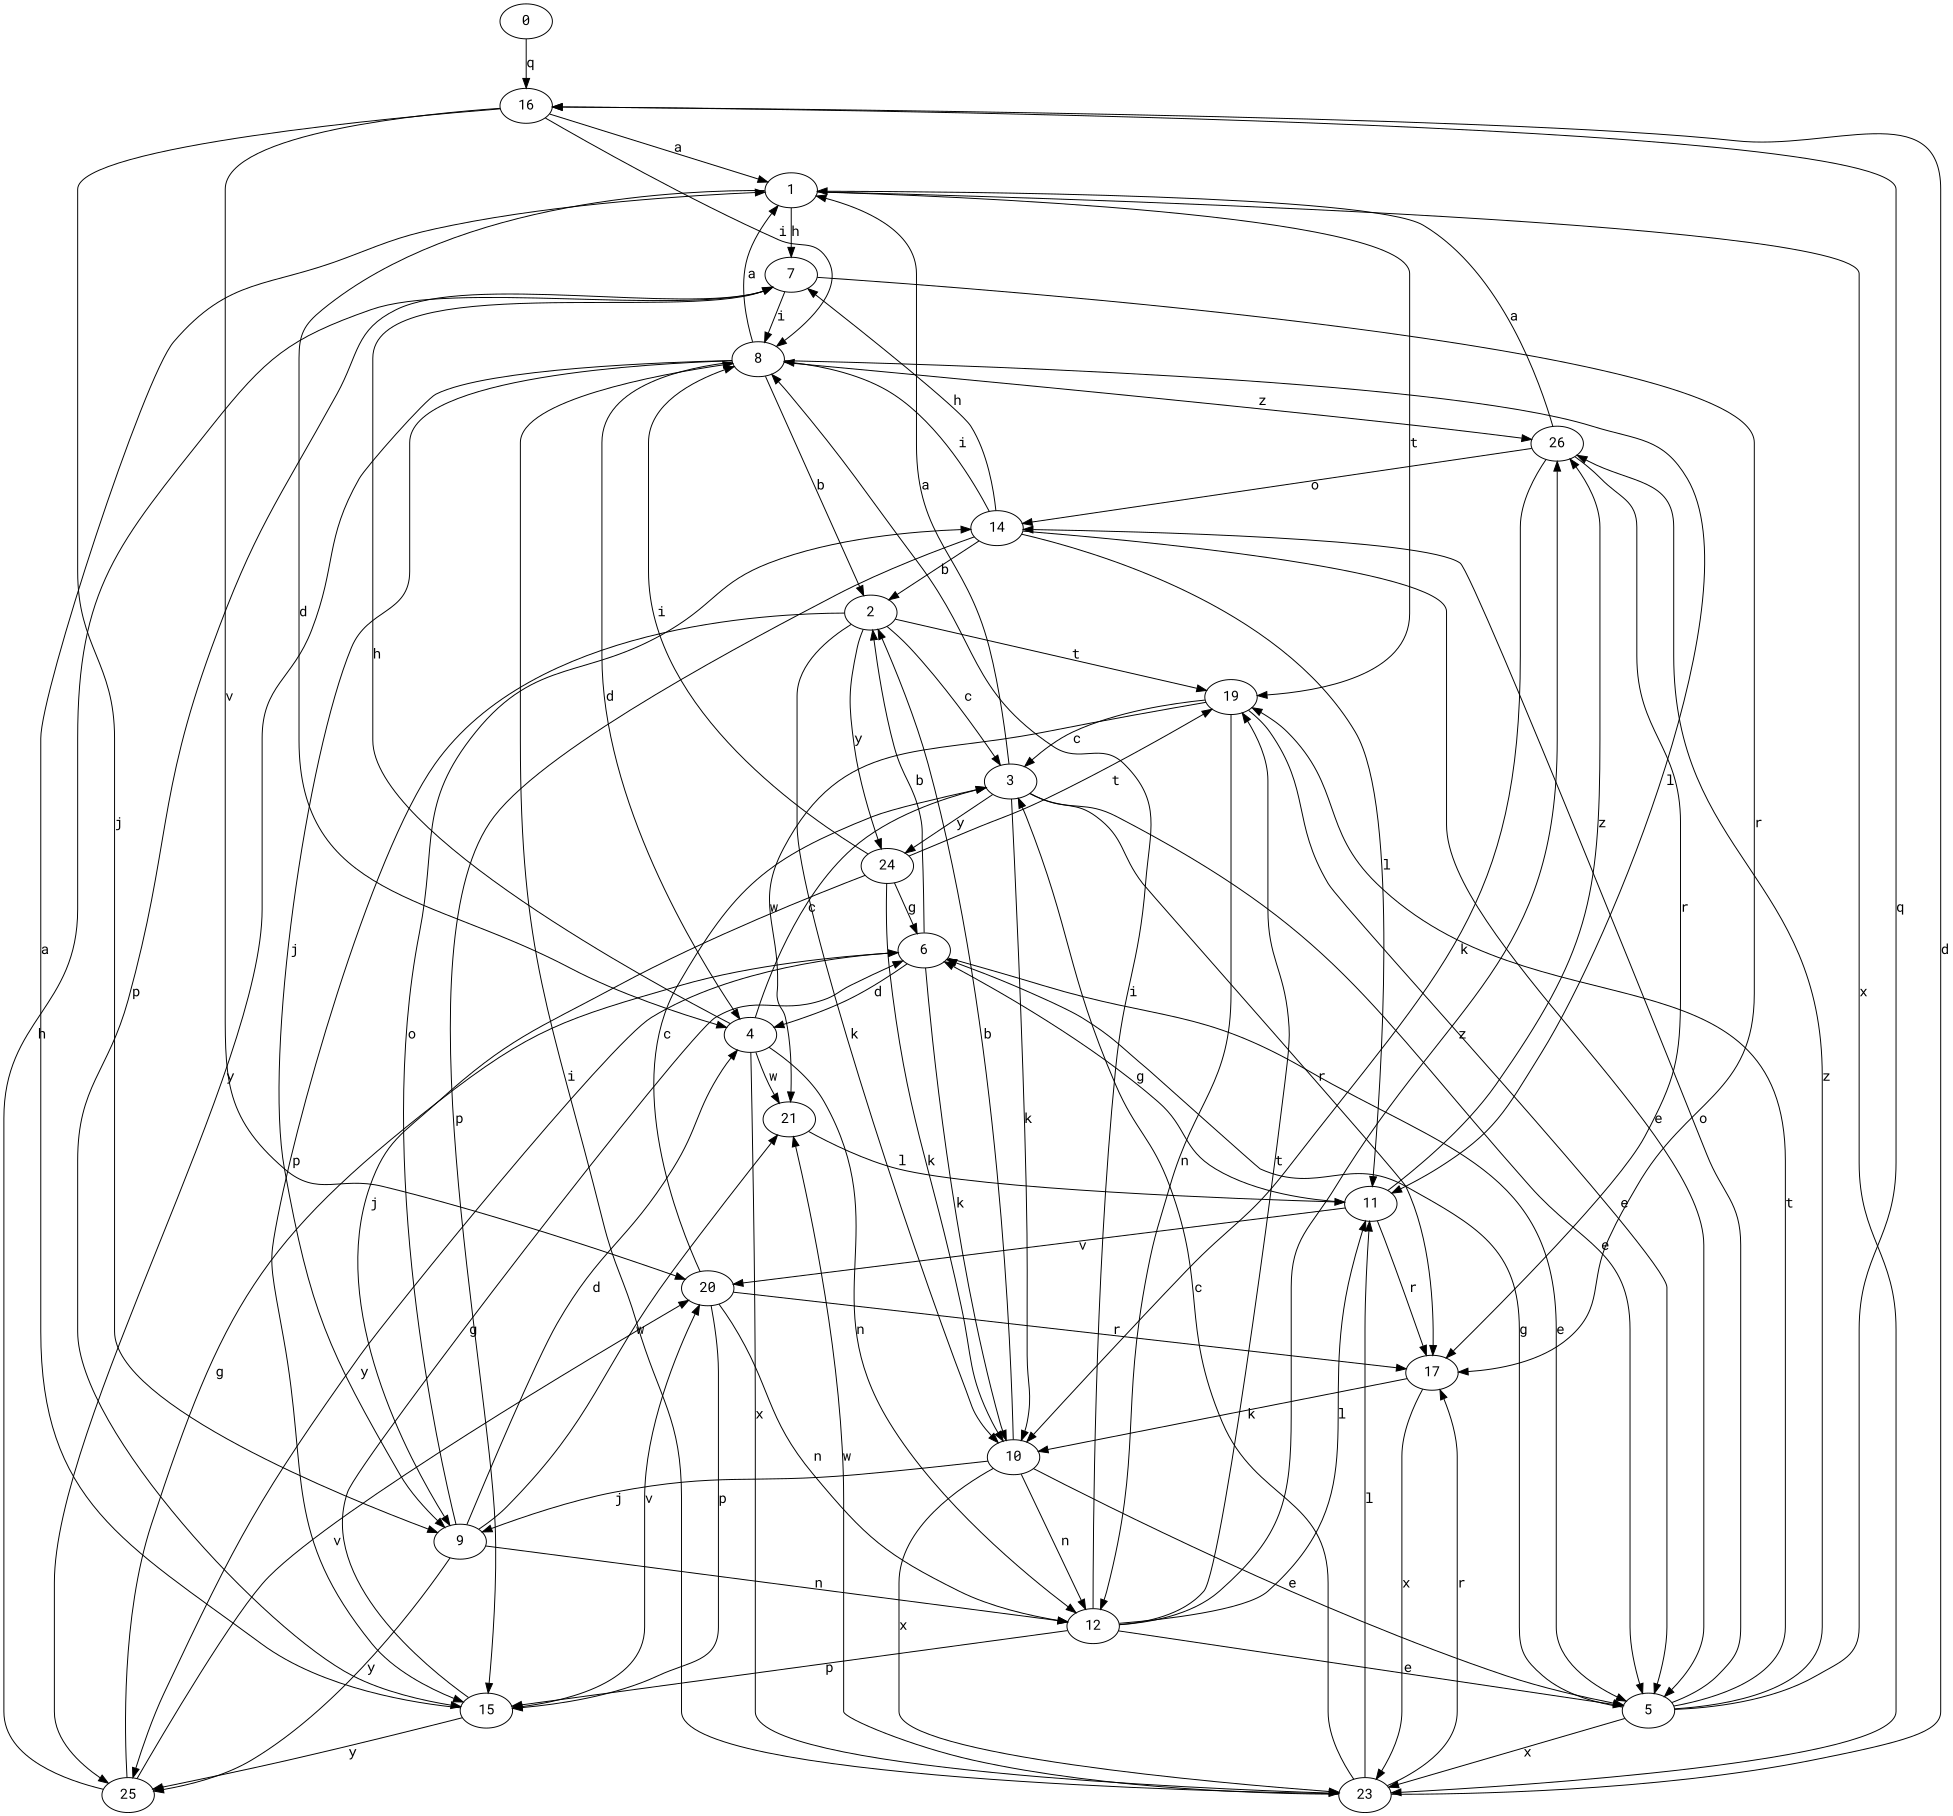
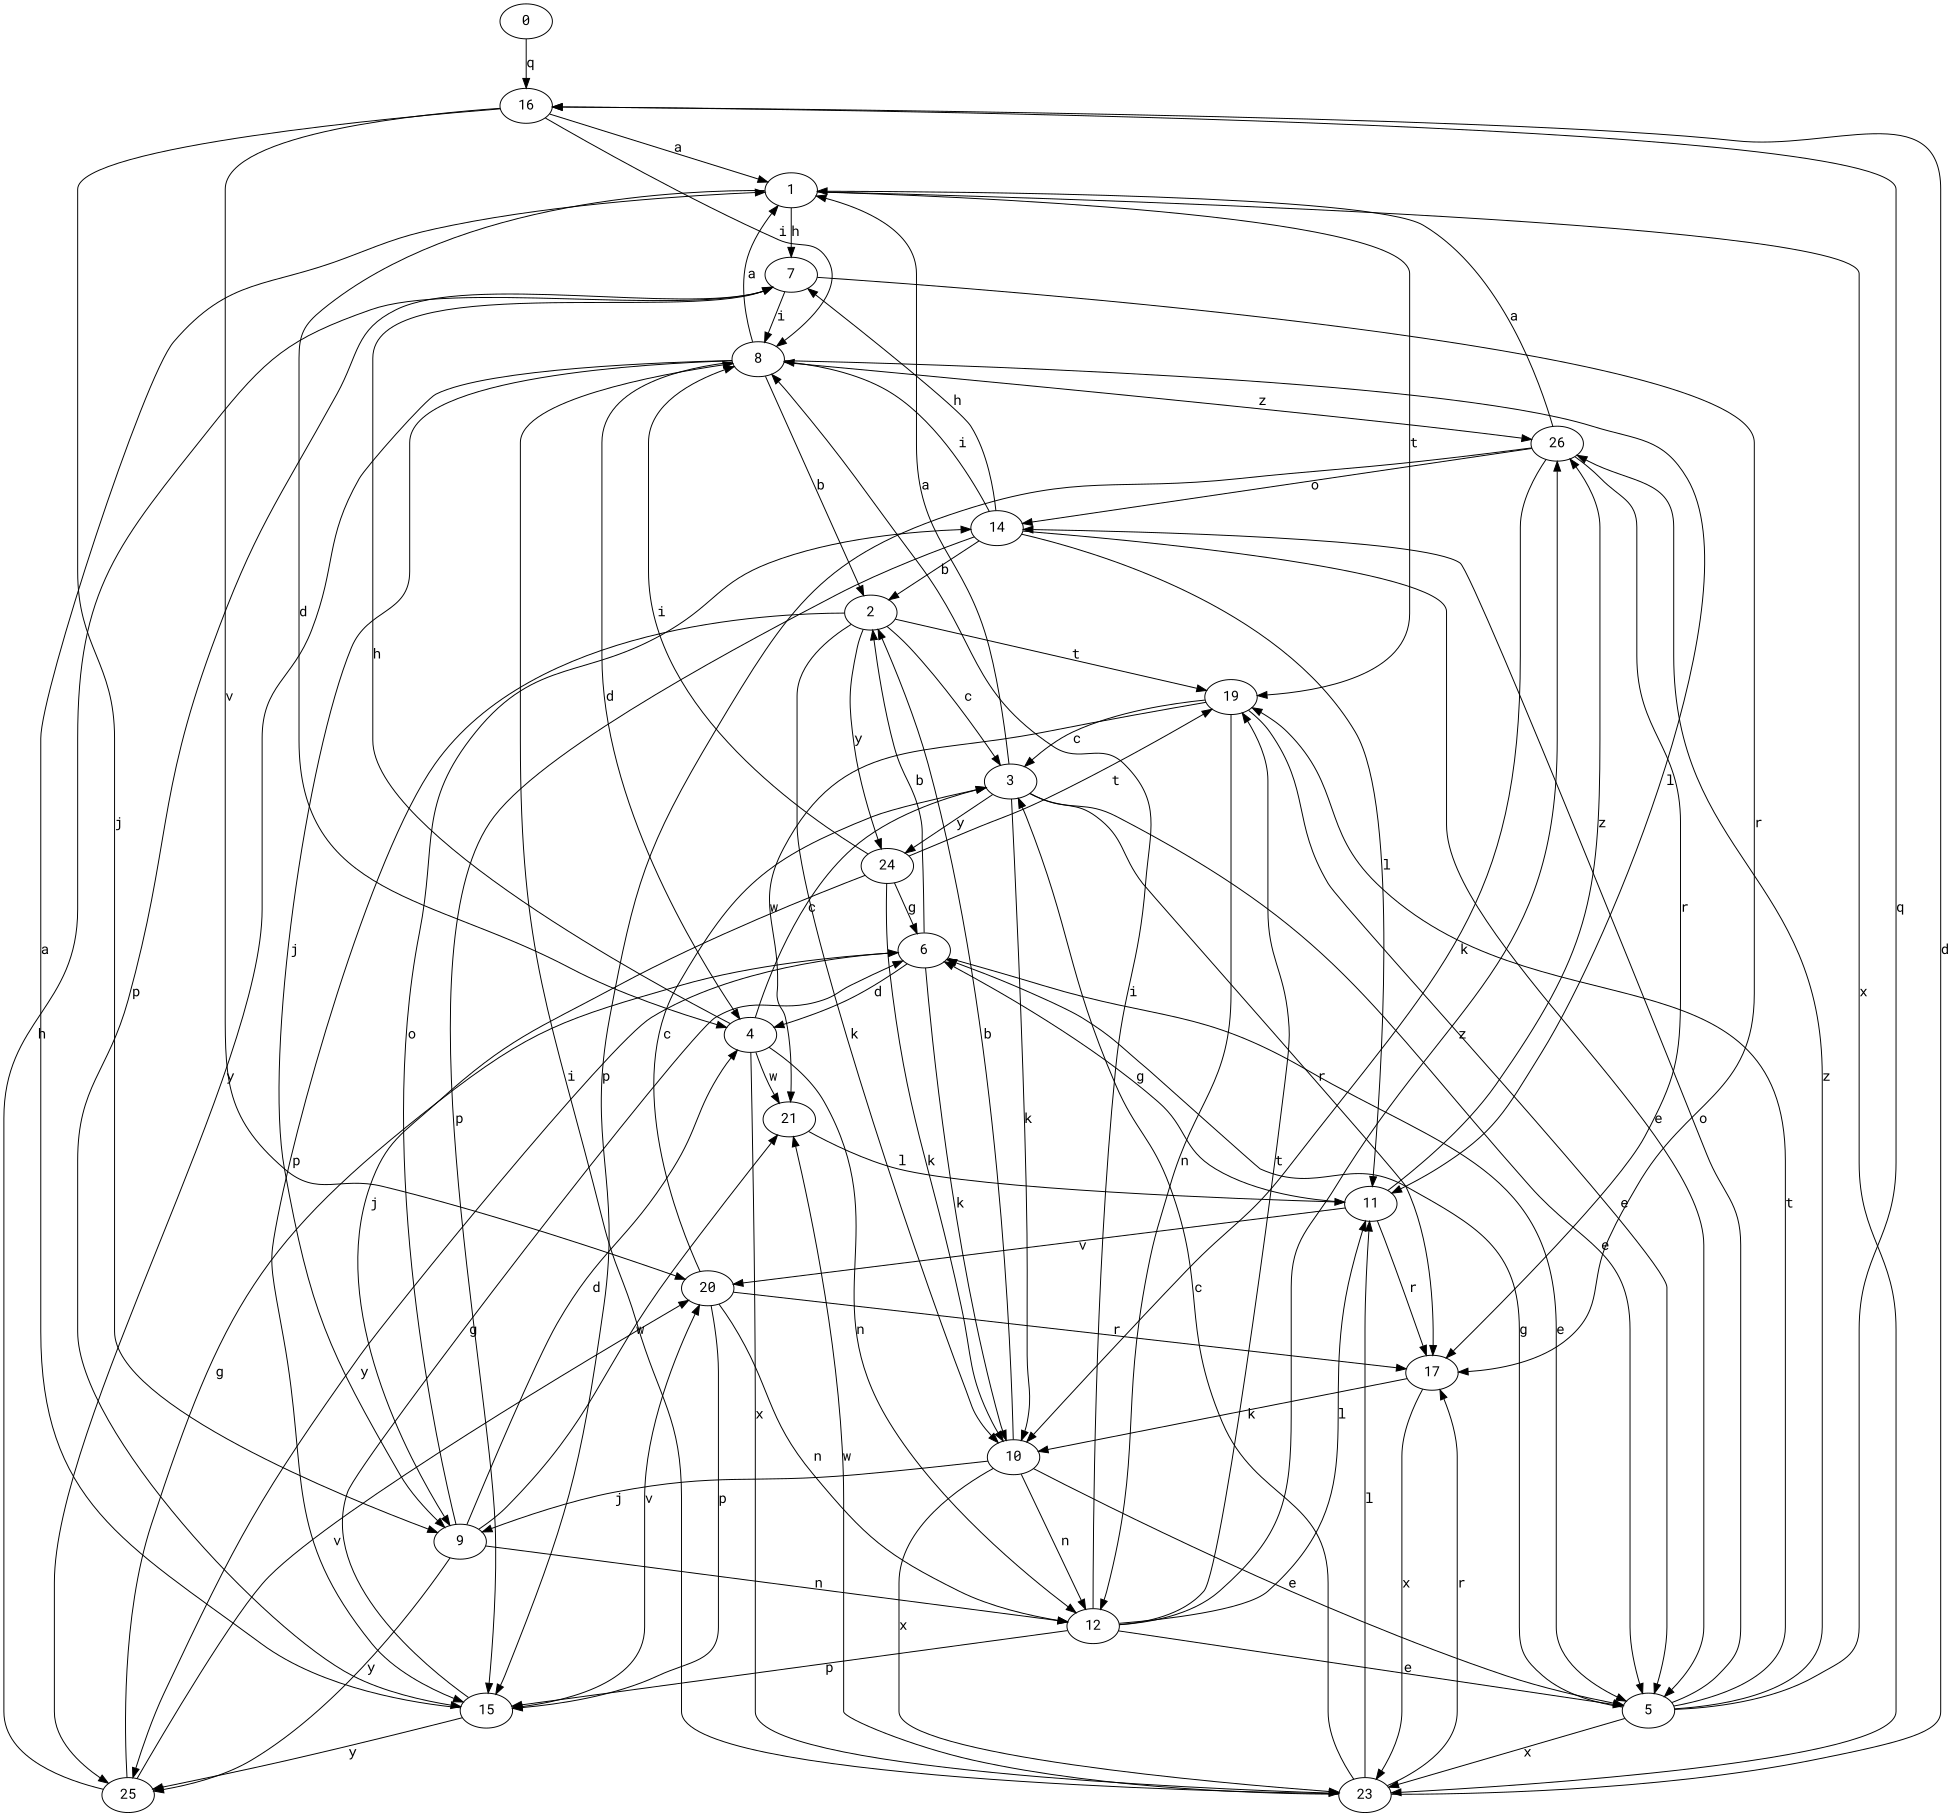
none -> (696, 764)
